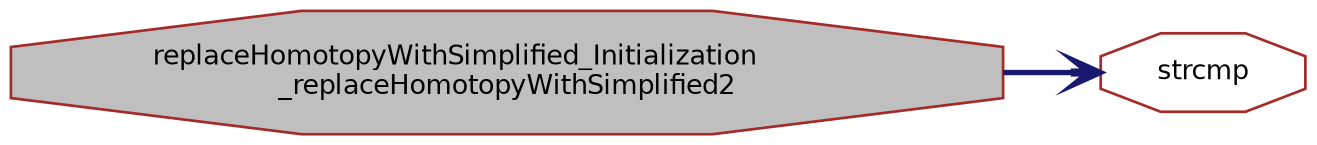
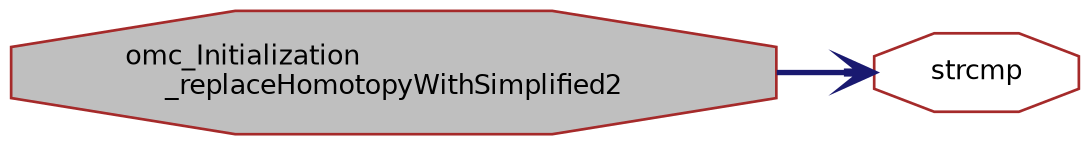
(507, 73) -> (394, 73)
